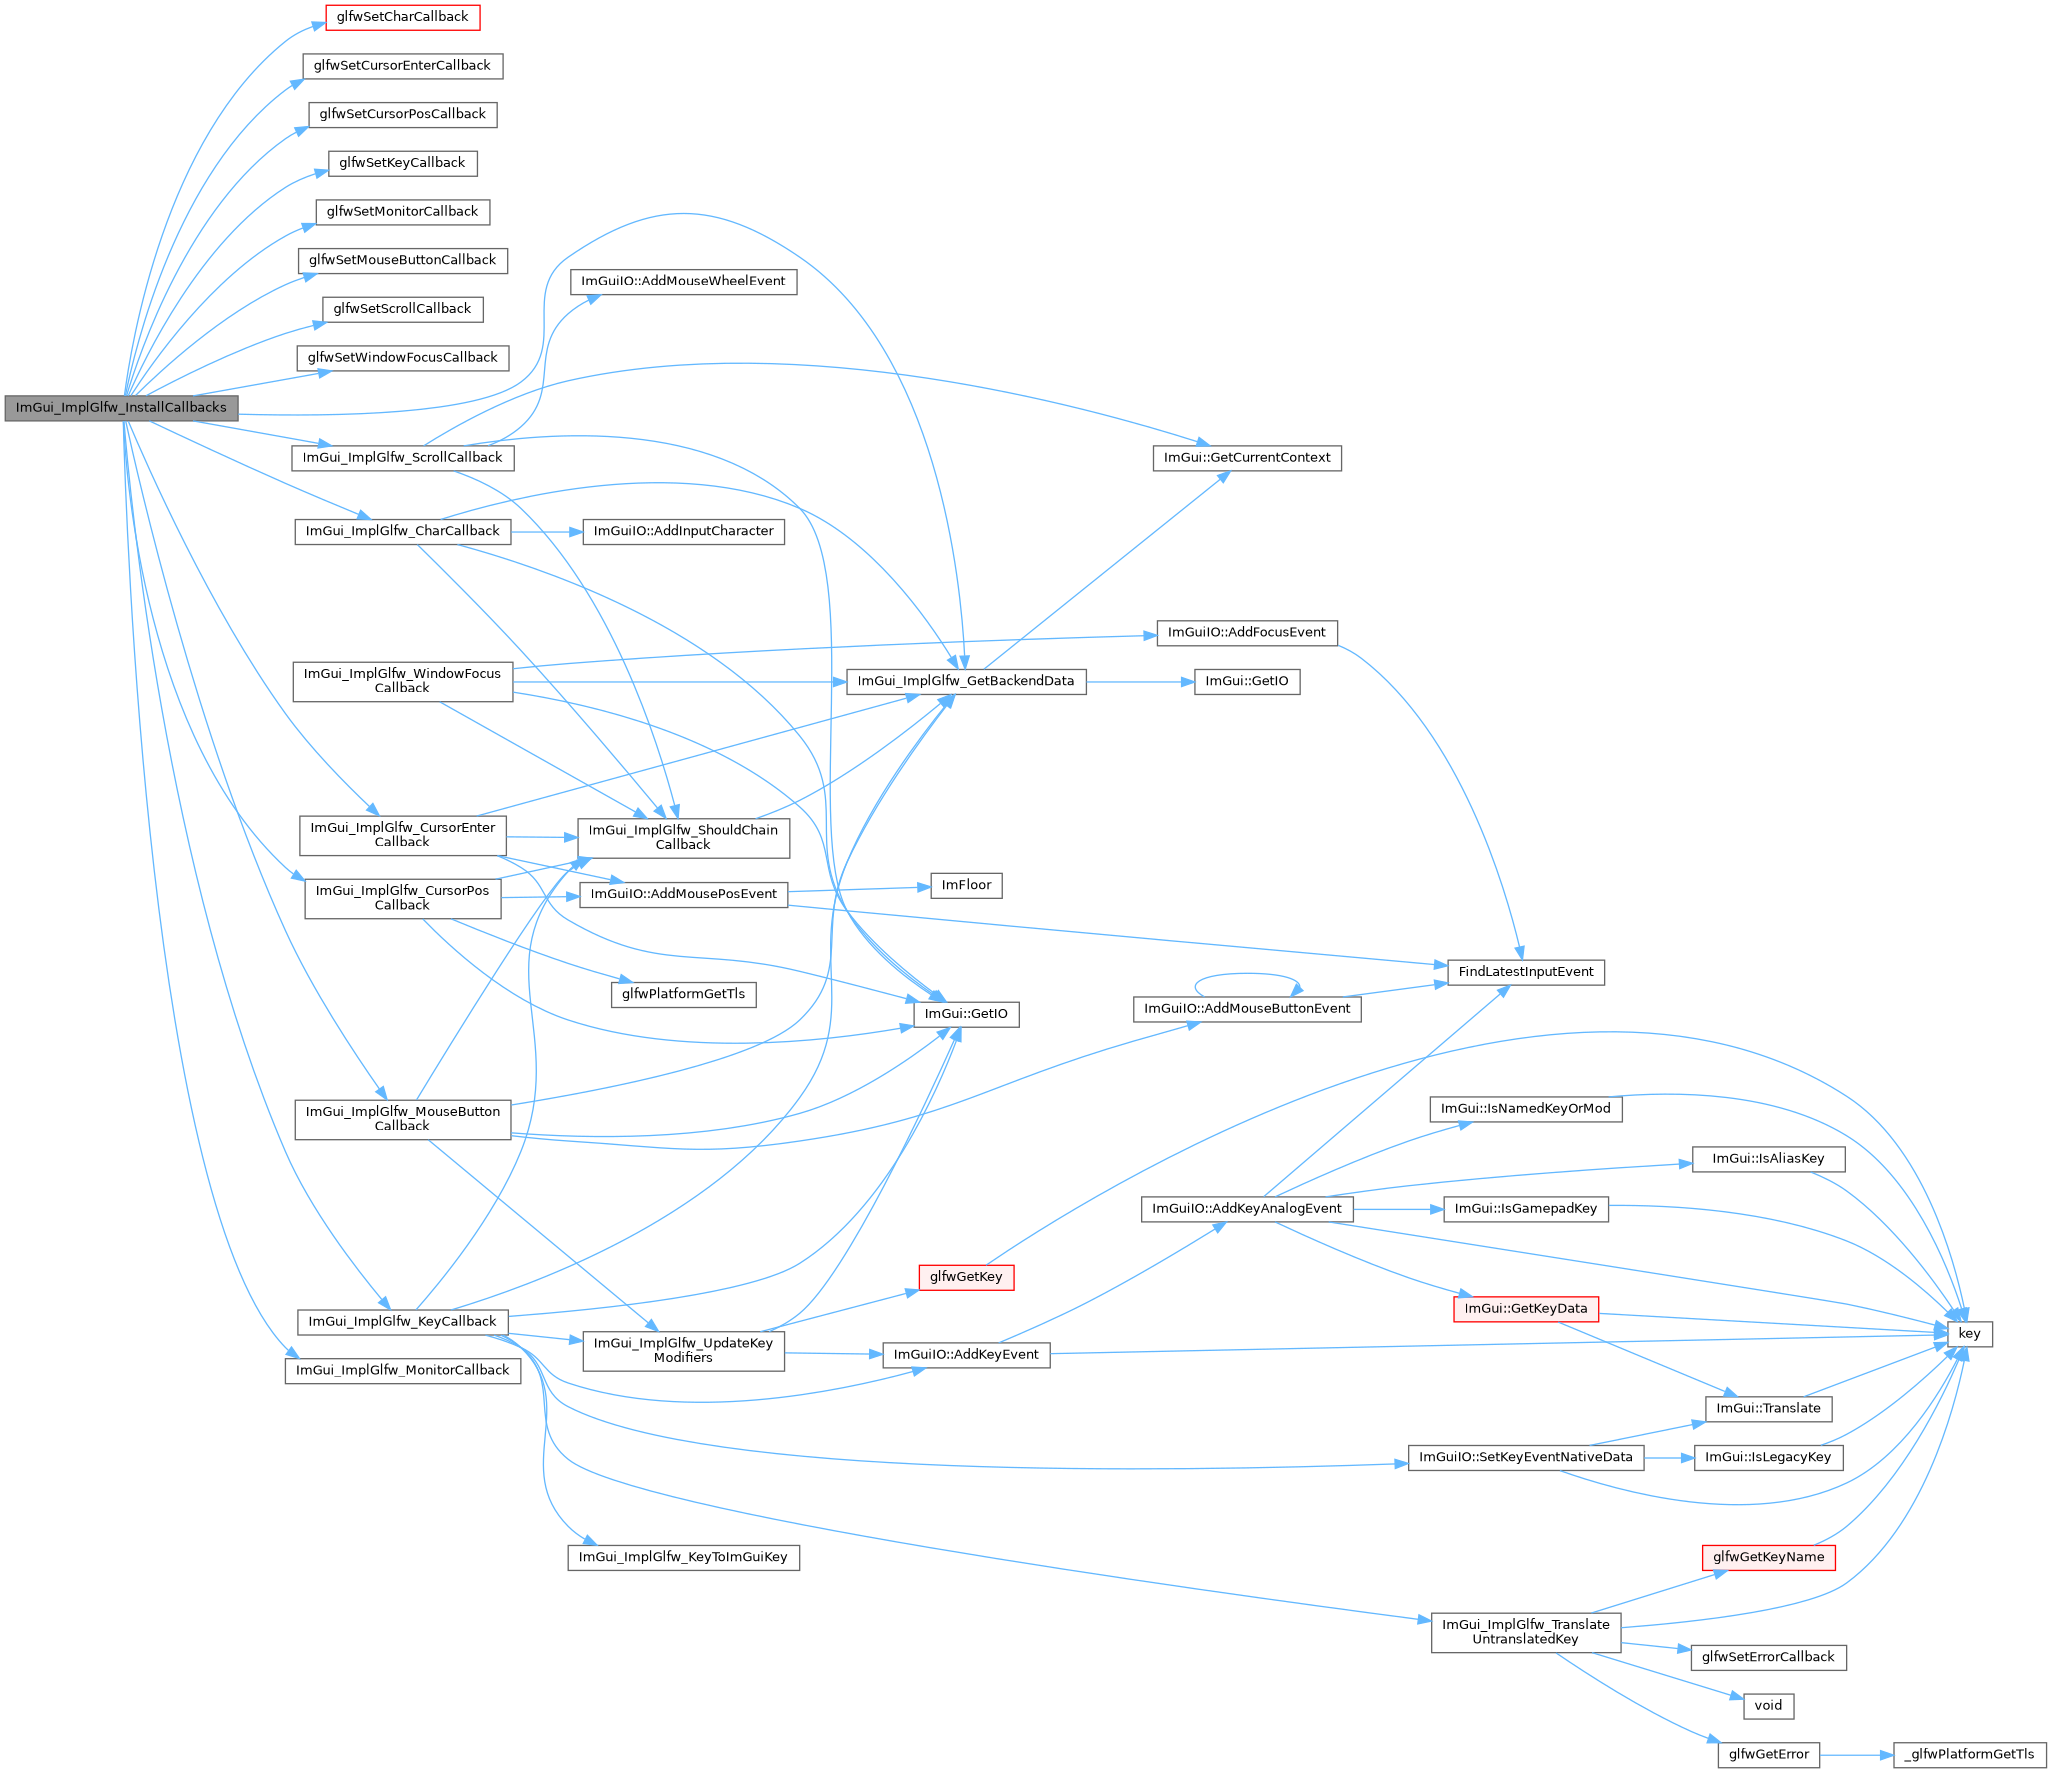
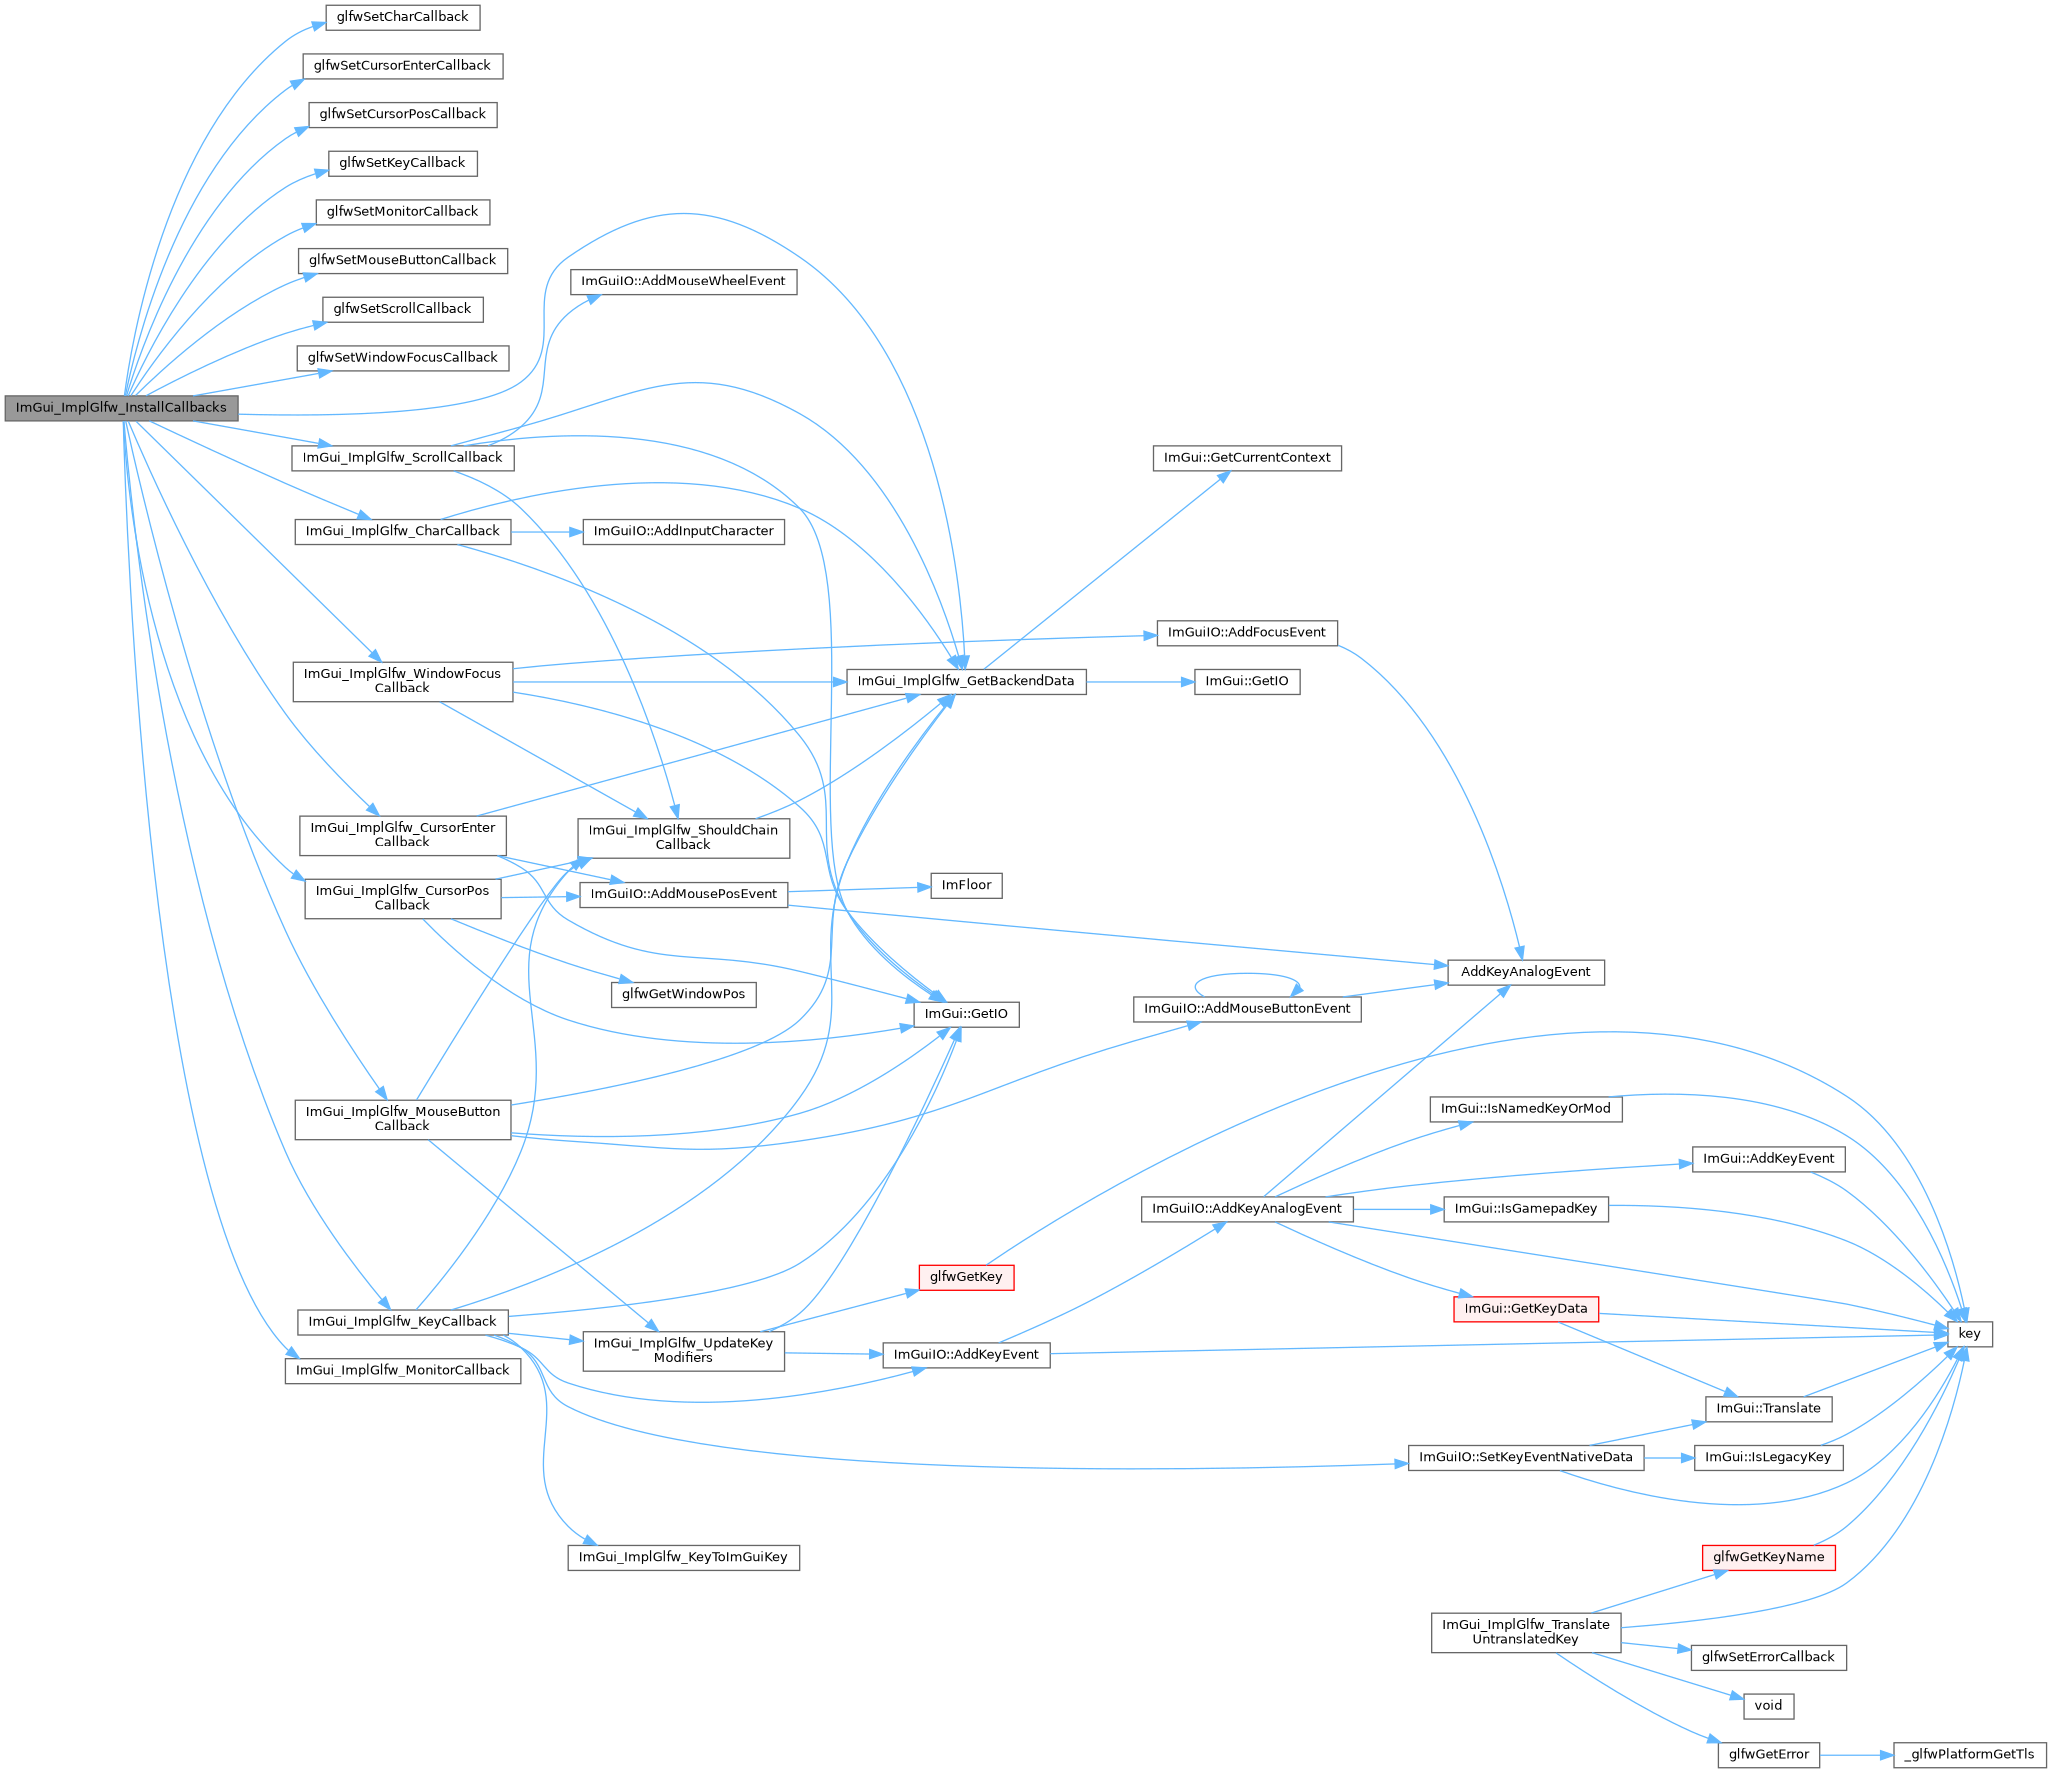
(403, 18) -> (403, 18)
(807, 366) -> (770, 399)
none -> (254, 537)
(523, 653) -> none
(536, 837) -> none
(1526, 973) -> (1526, 973)
(684, 995) -> (684, 995)
(1769, 1159) -> (1769, 1159)
(915, 1545) -> none
